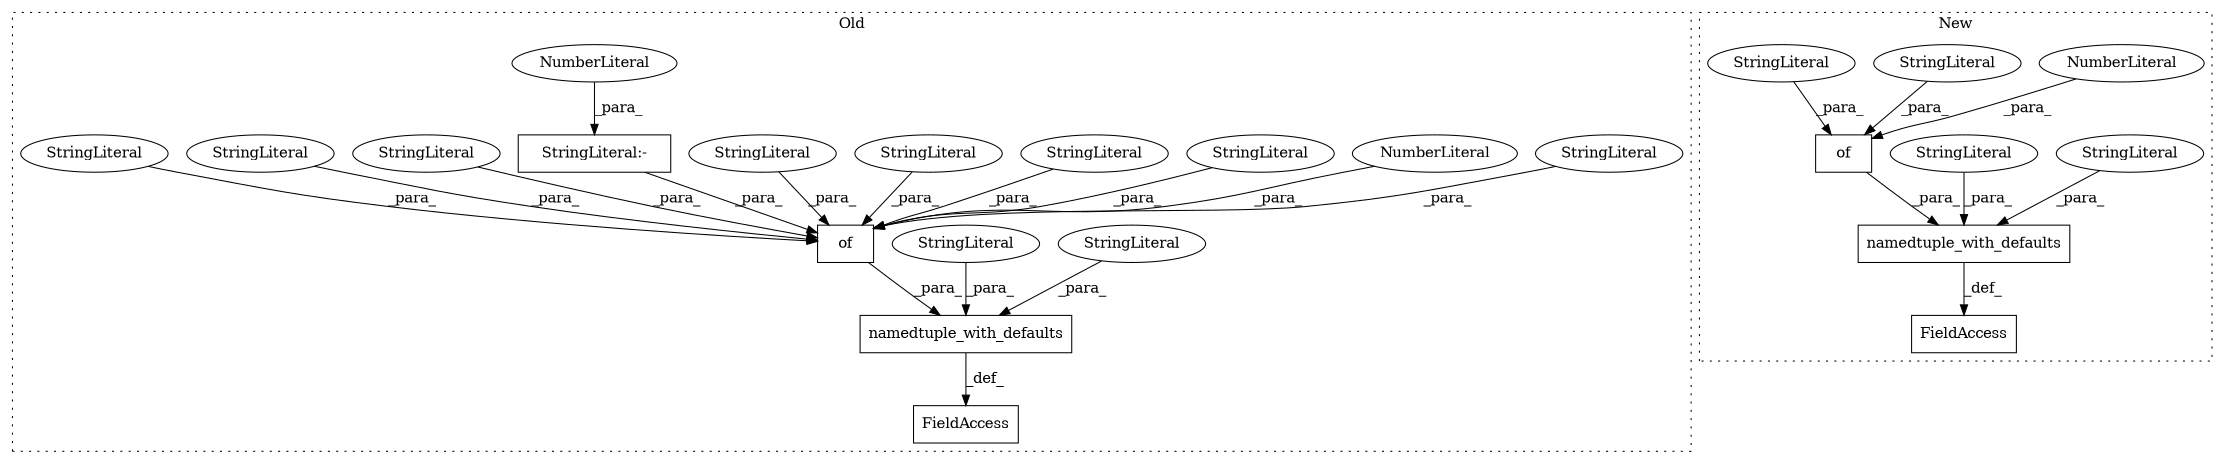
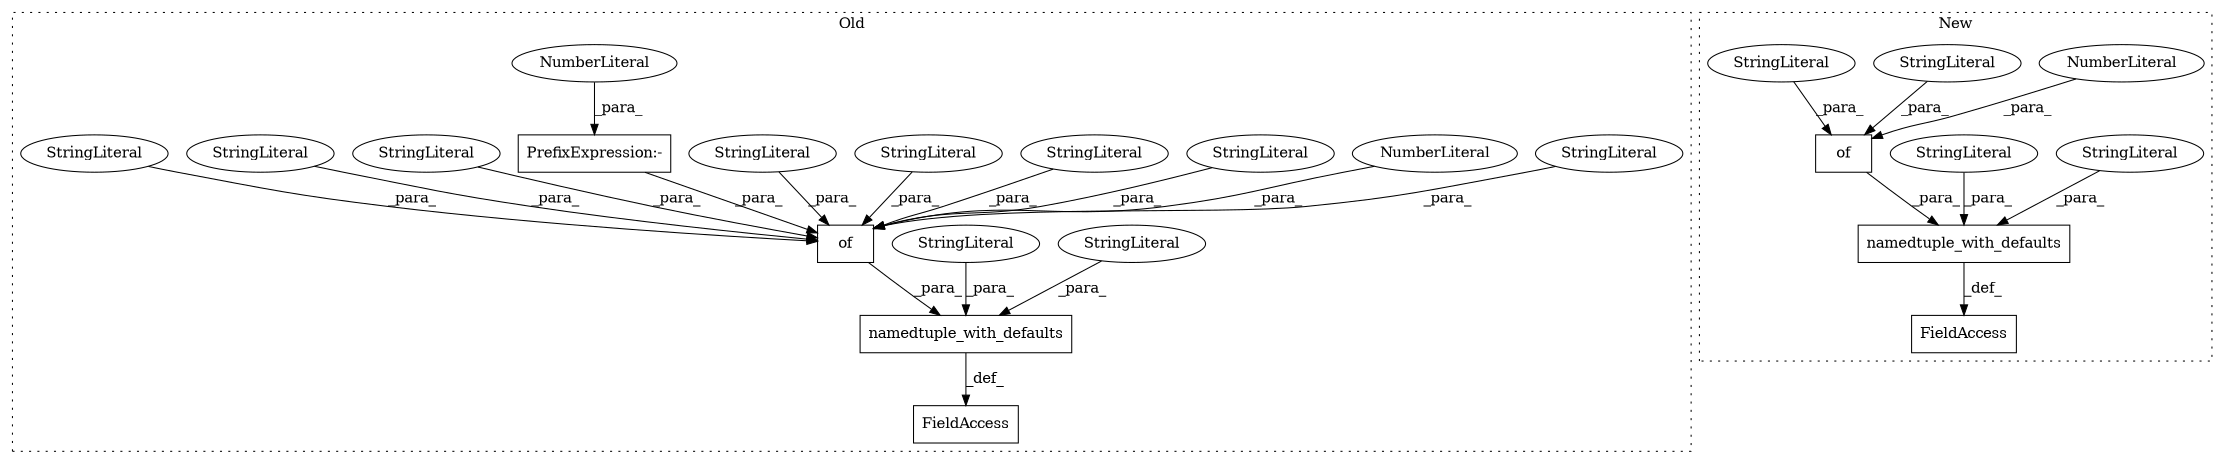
(594, 154) -> (594, 154)
